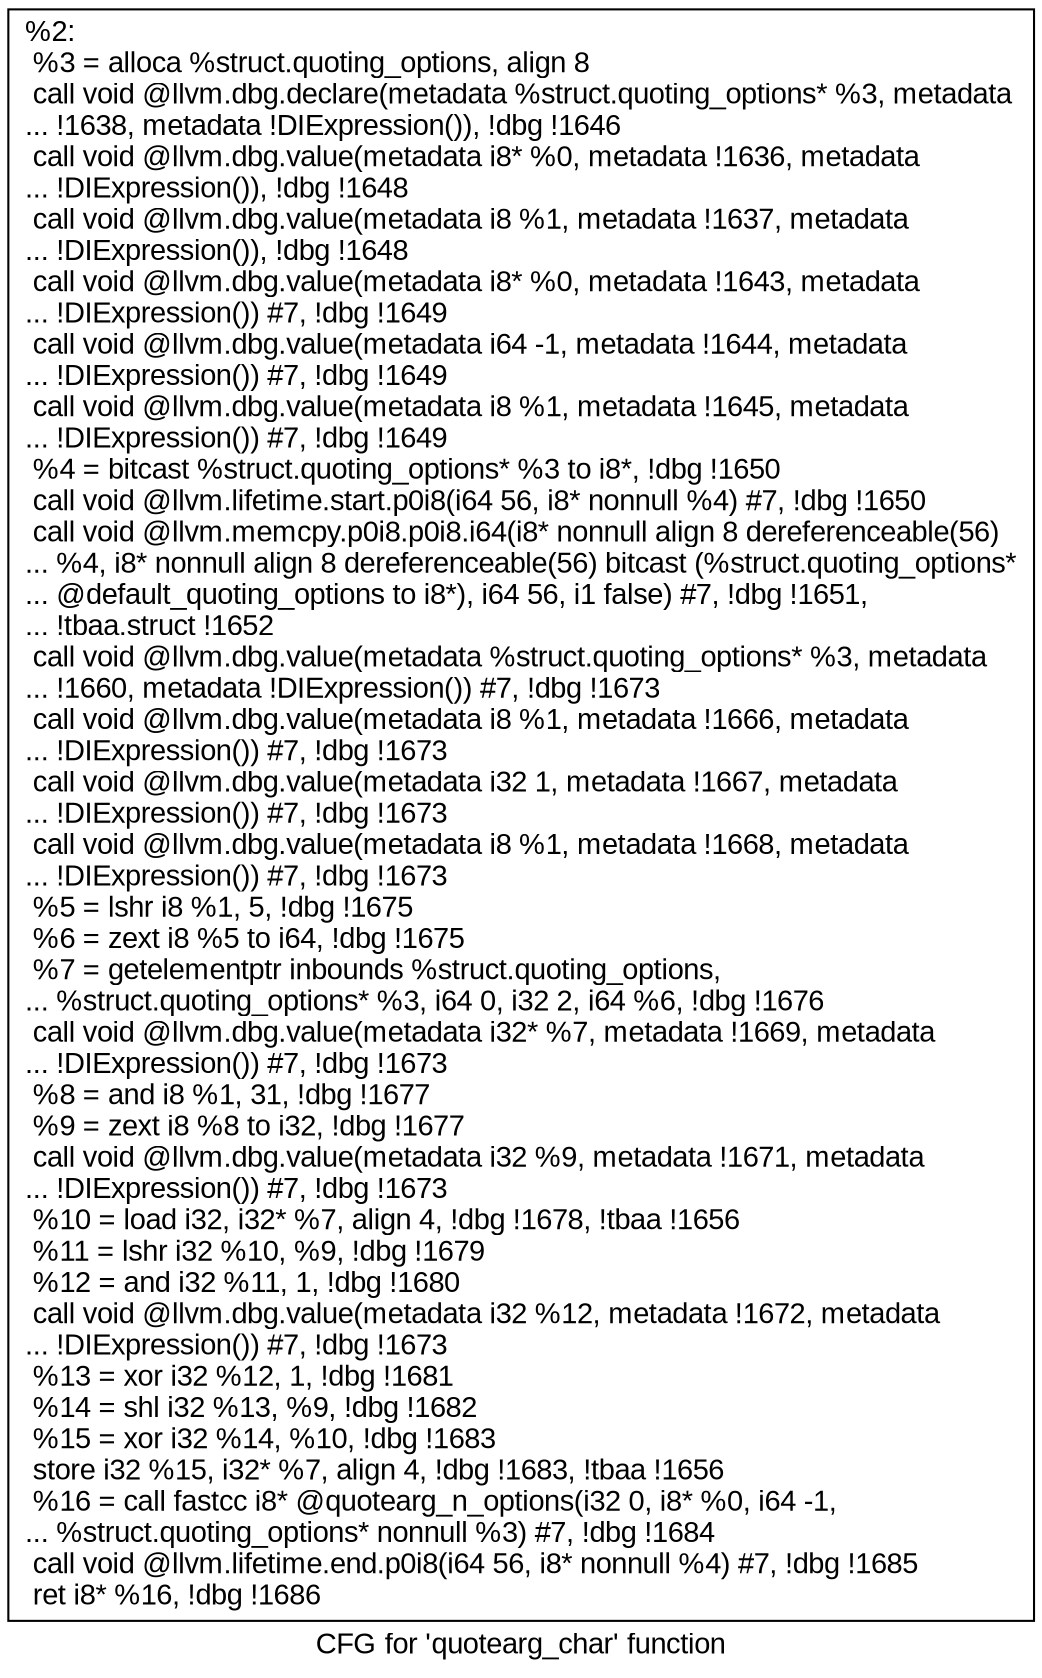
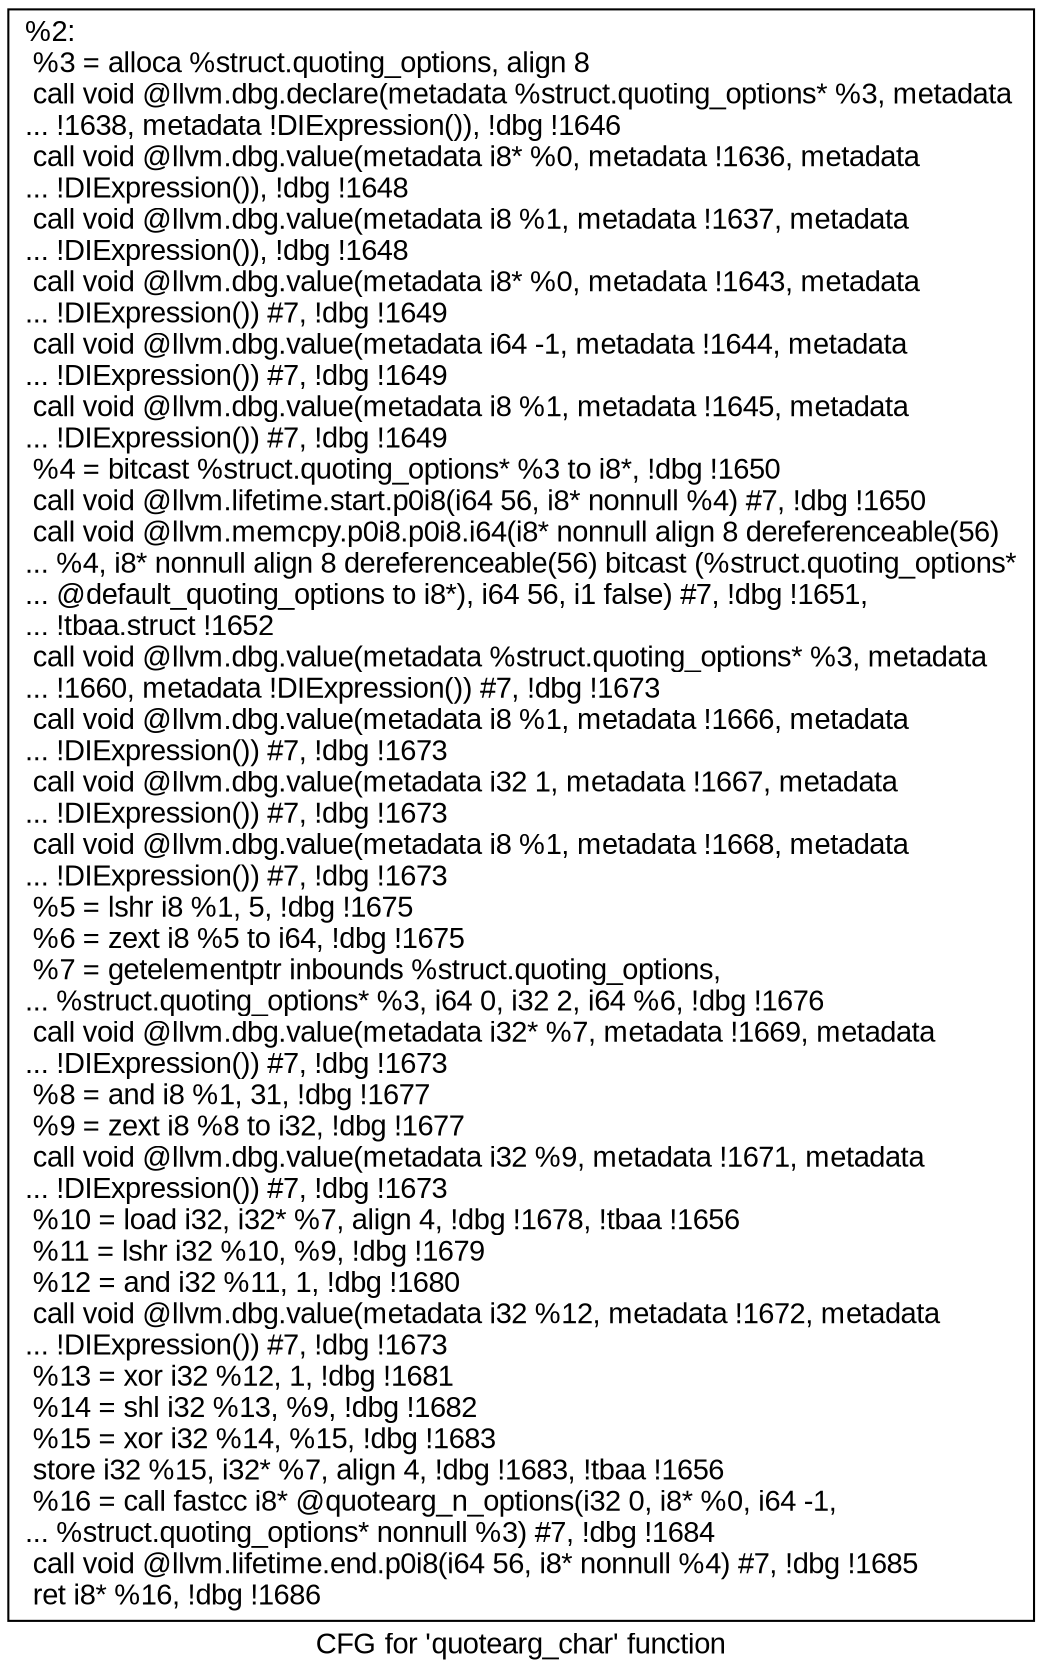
(261, 1440) -> (261, 1440)
